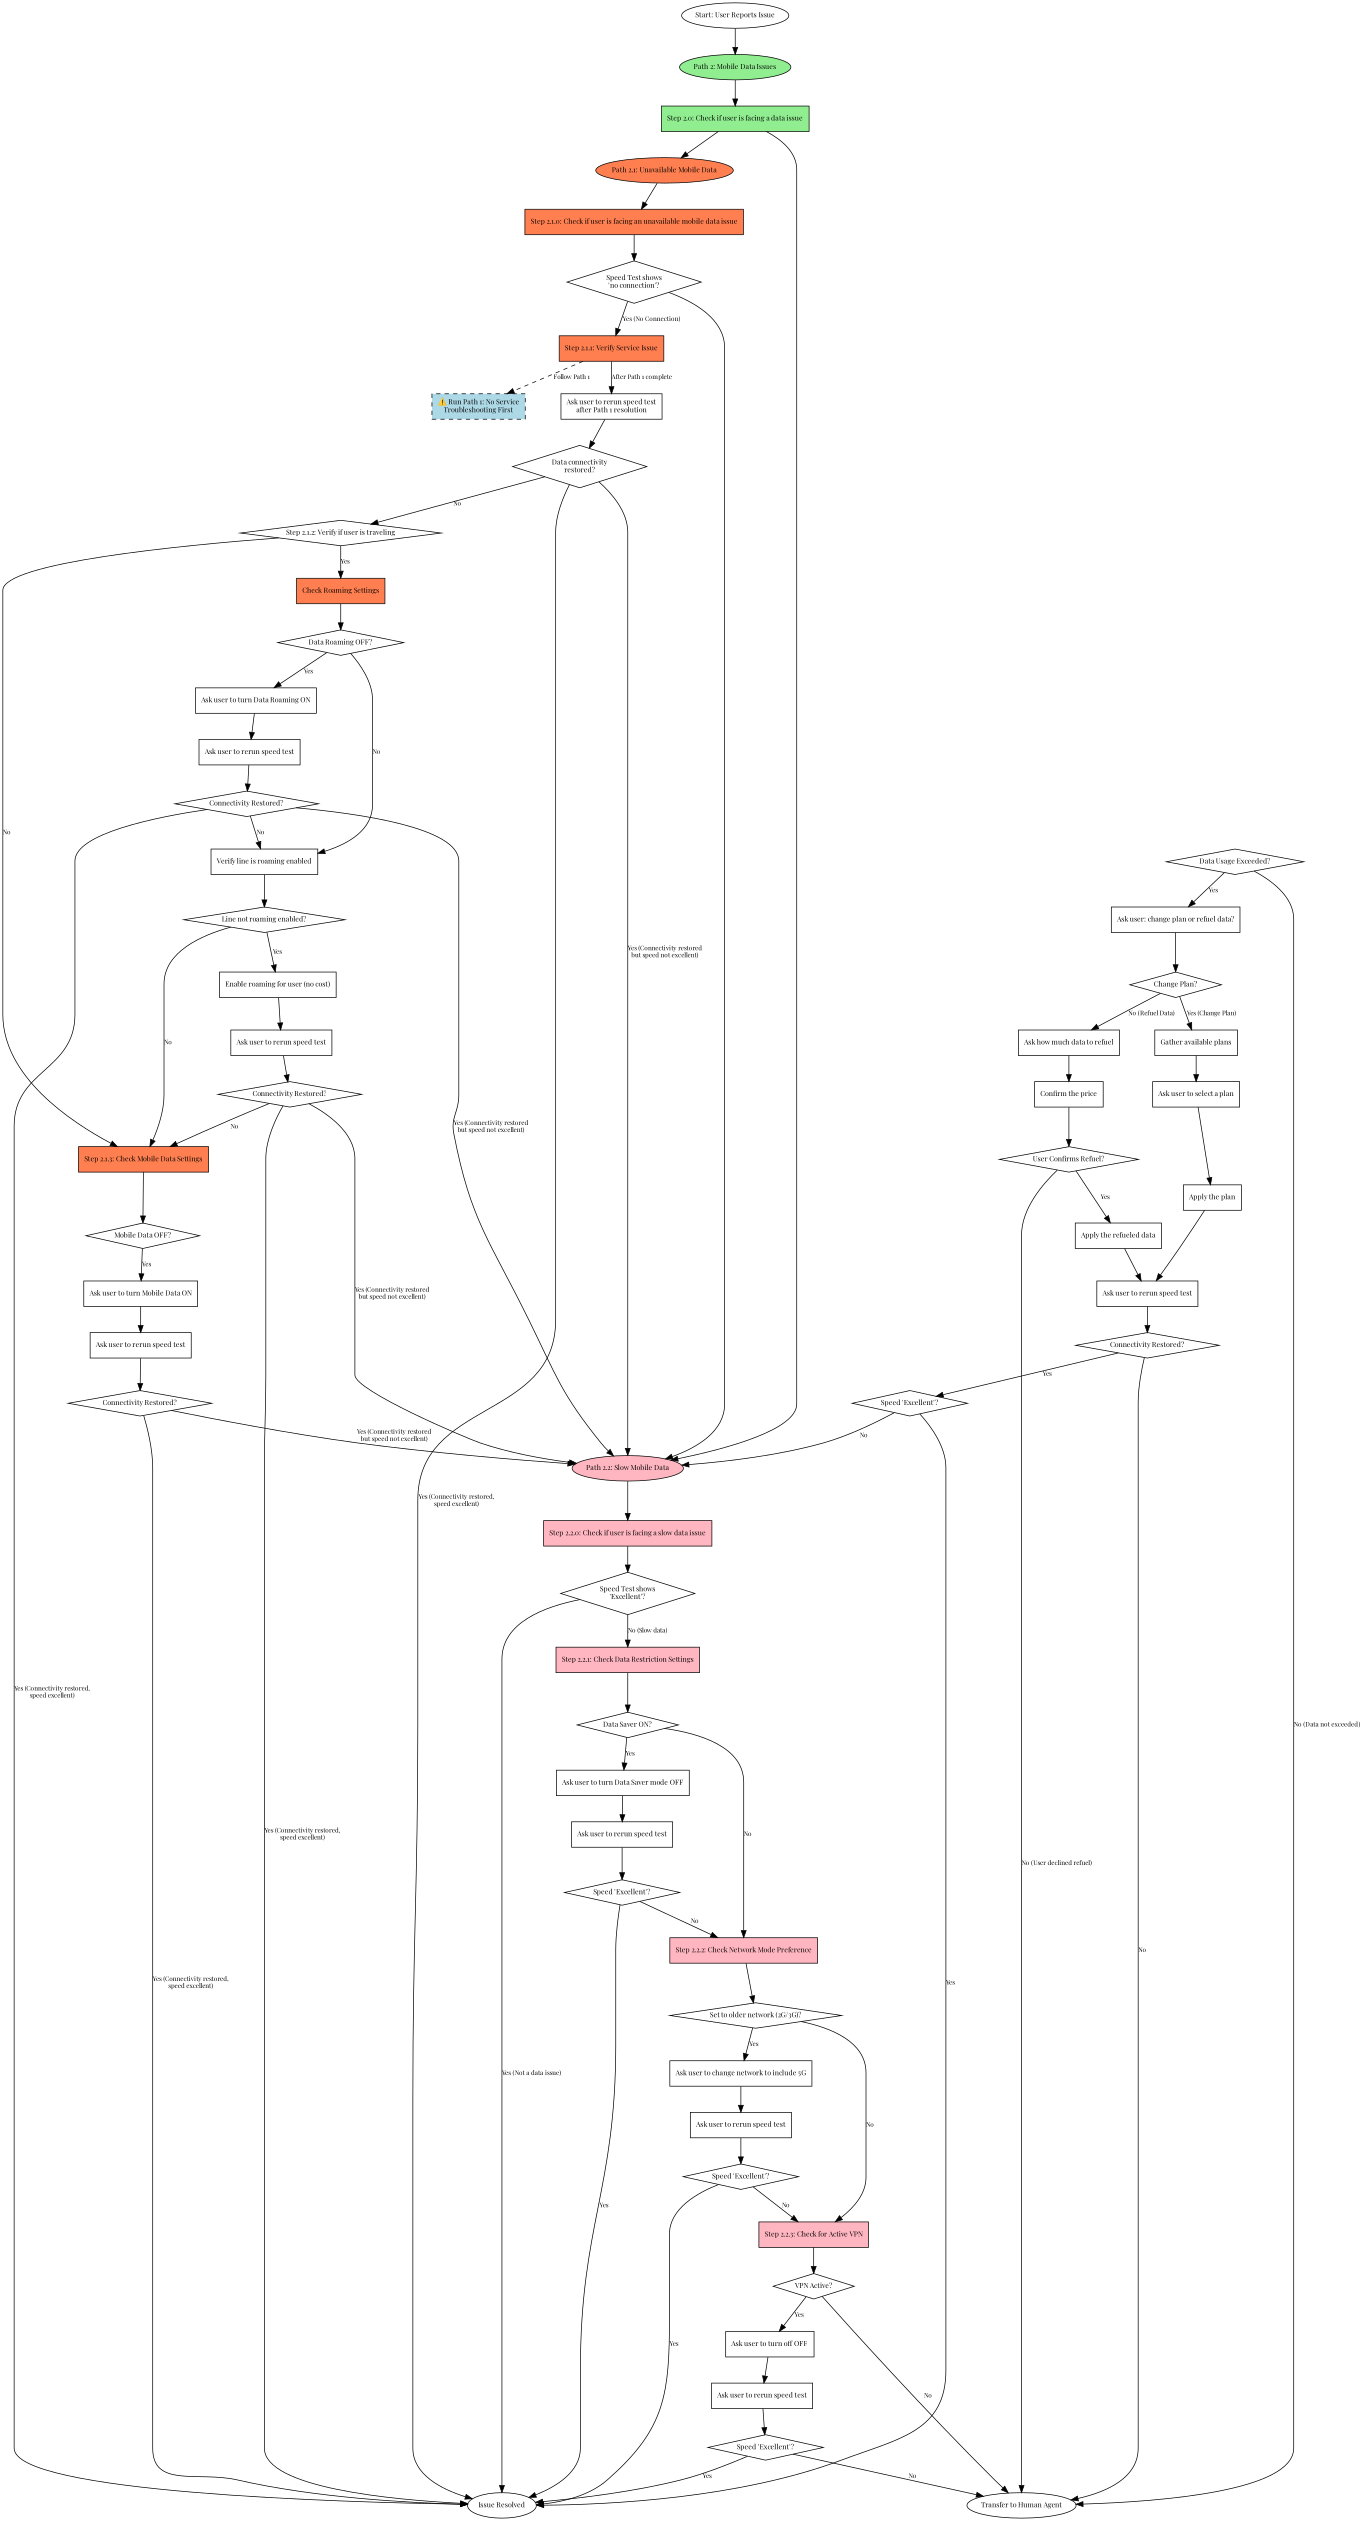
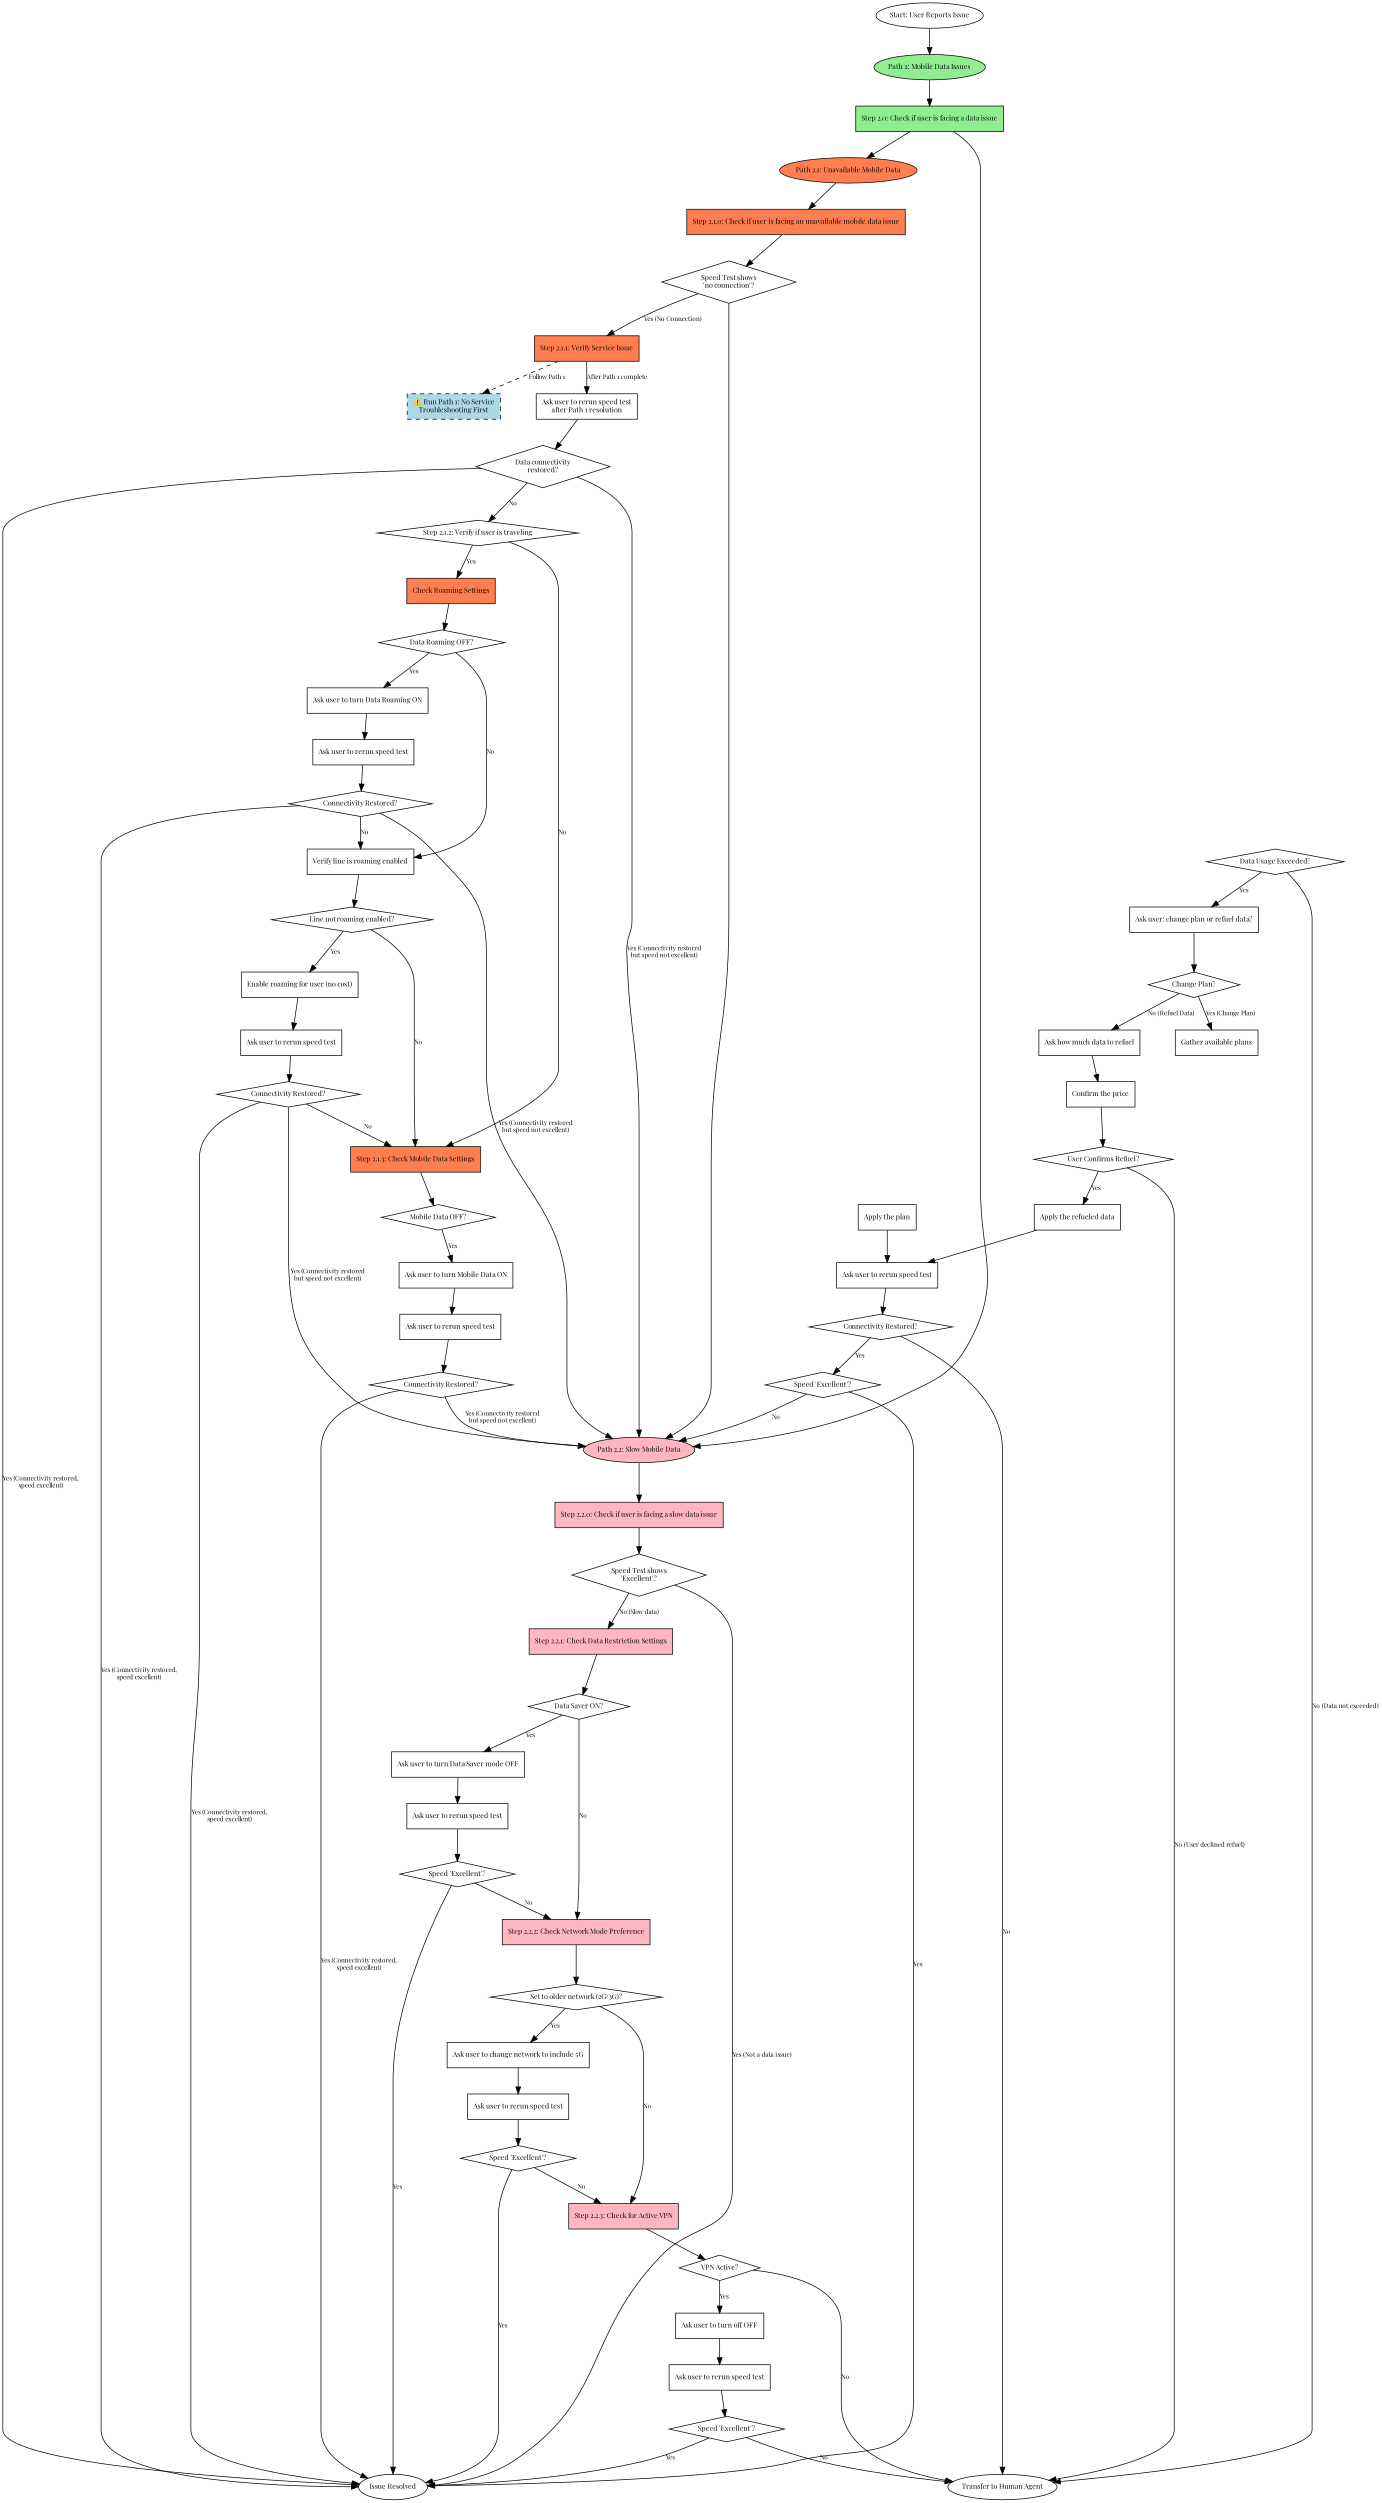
(1196, 1094) -> none
